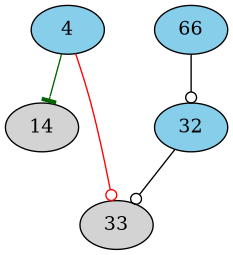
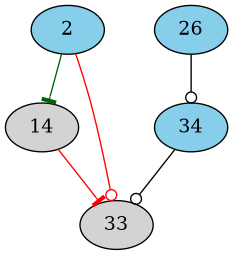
(68, 30) -> (68, 30)
(191, 30) -> (191, 30)
(191, 127) -> (191, 127)
none -> (77, 174)
